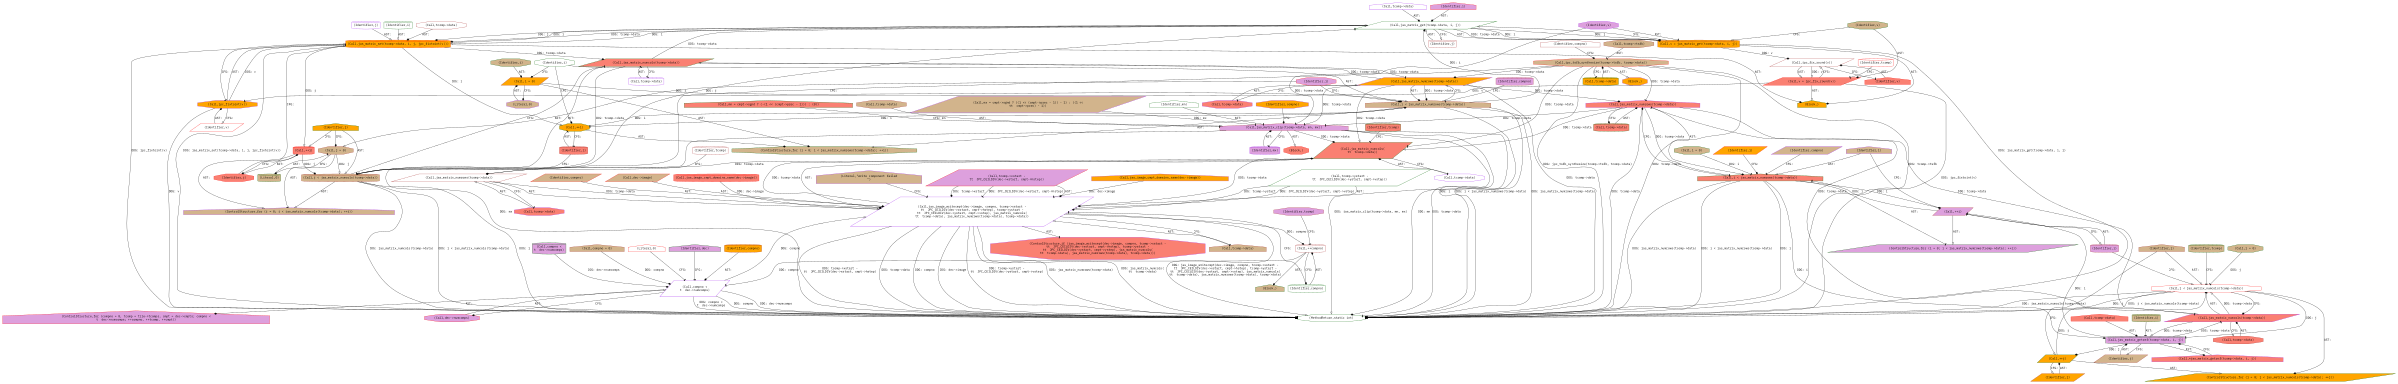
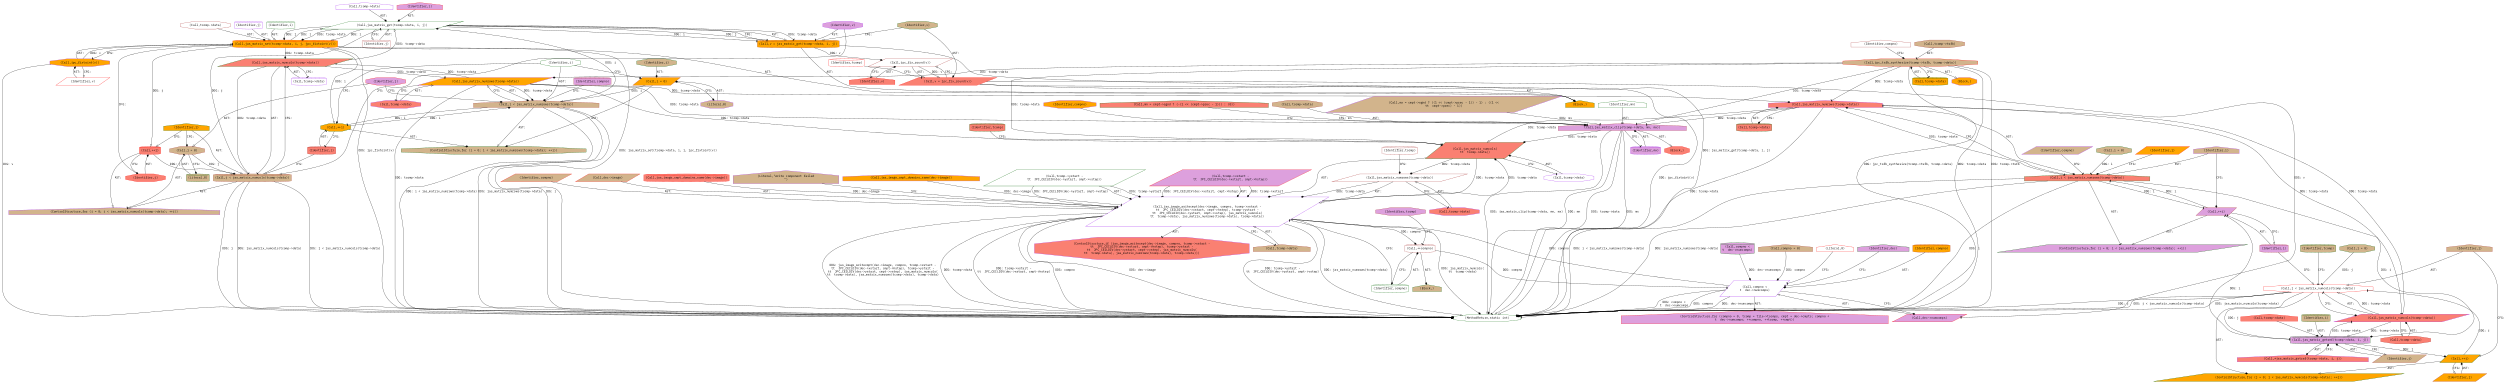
(1007, 96) -> (1883, 92)
(452, 318) -> (1930, 318)
